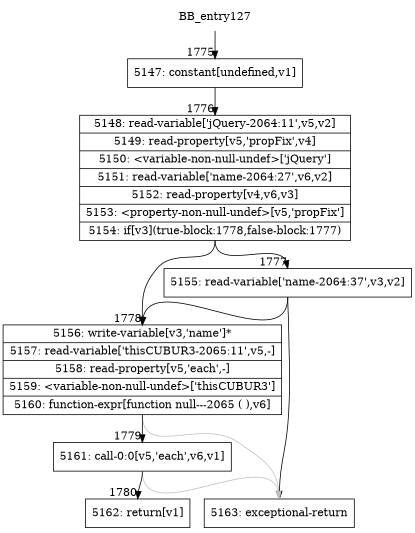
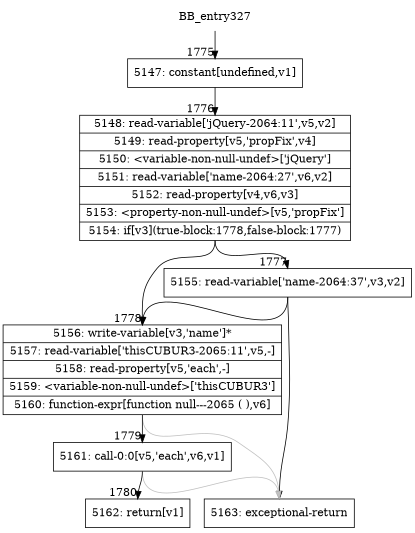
(215, 17) -> (215, 17)
